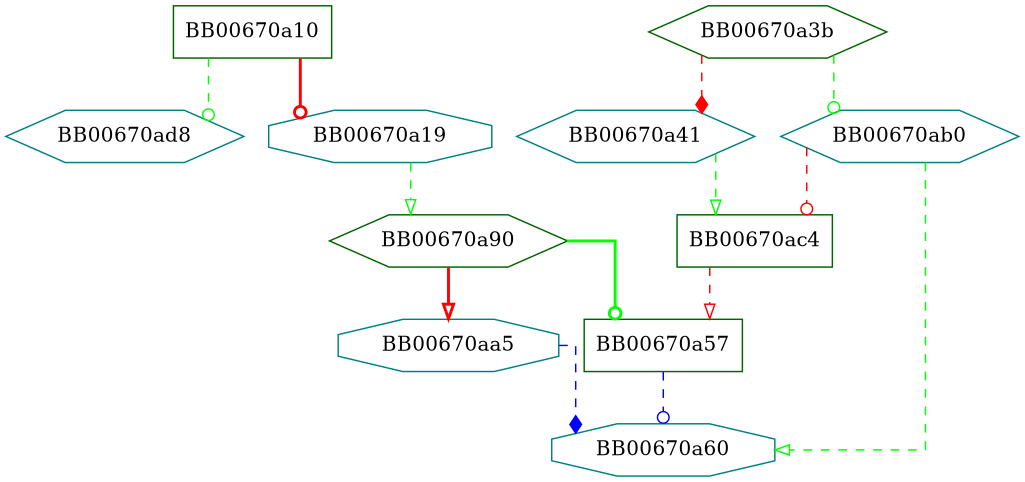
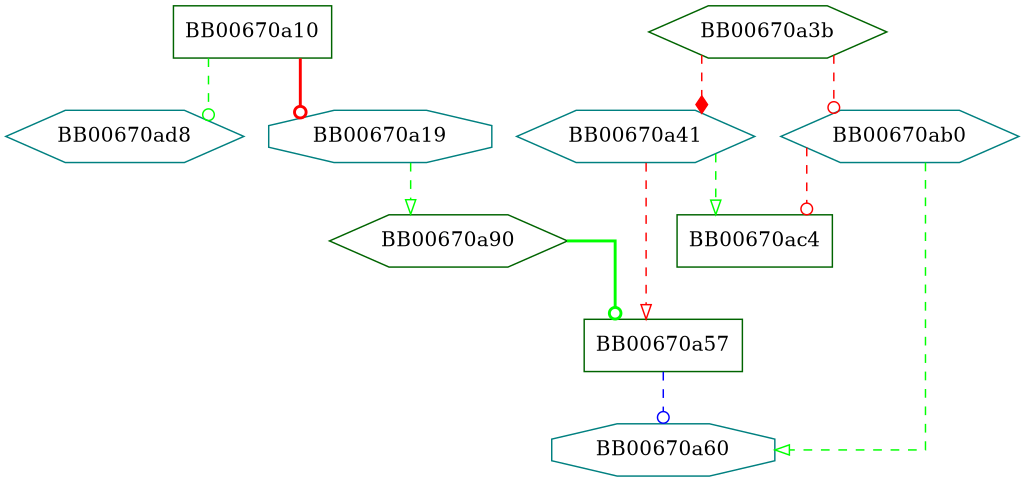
(834, 78) -> (834, 78)
(710, 286) -> (646, 234)
(448, 345) -> none
